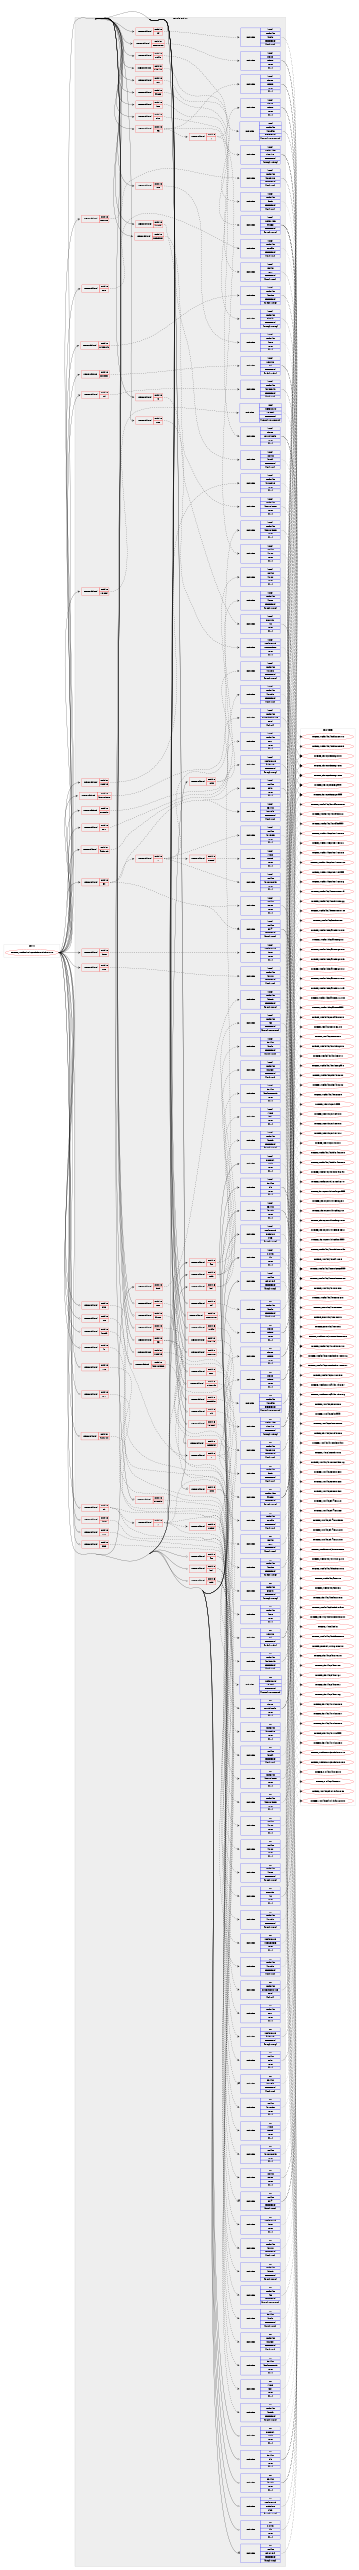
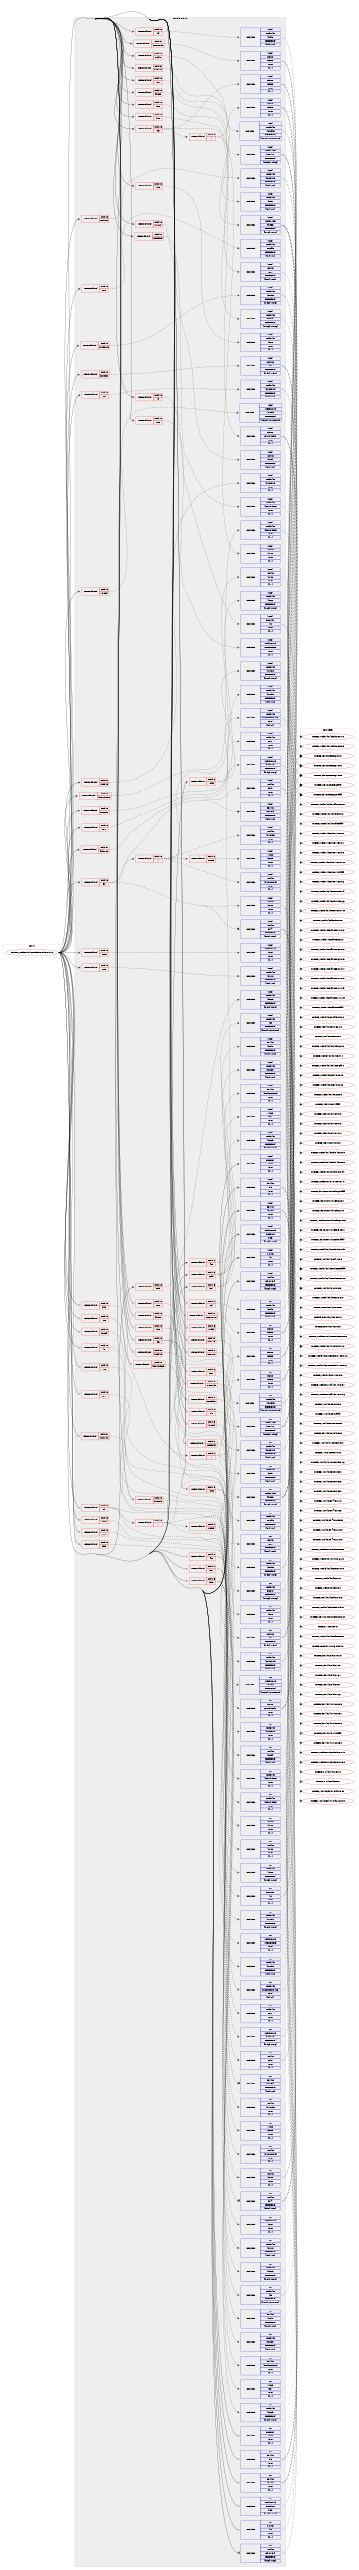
(328, 1220) -> (328, 1220)
